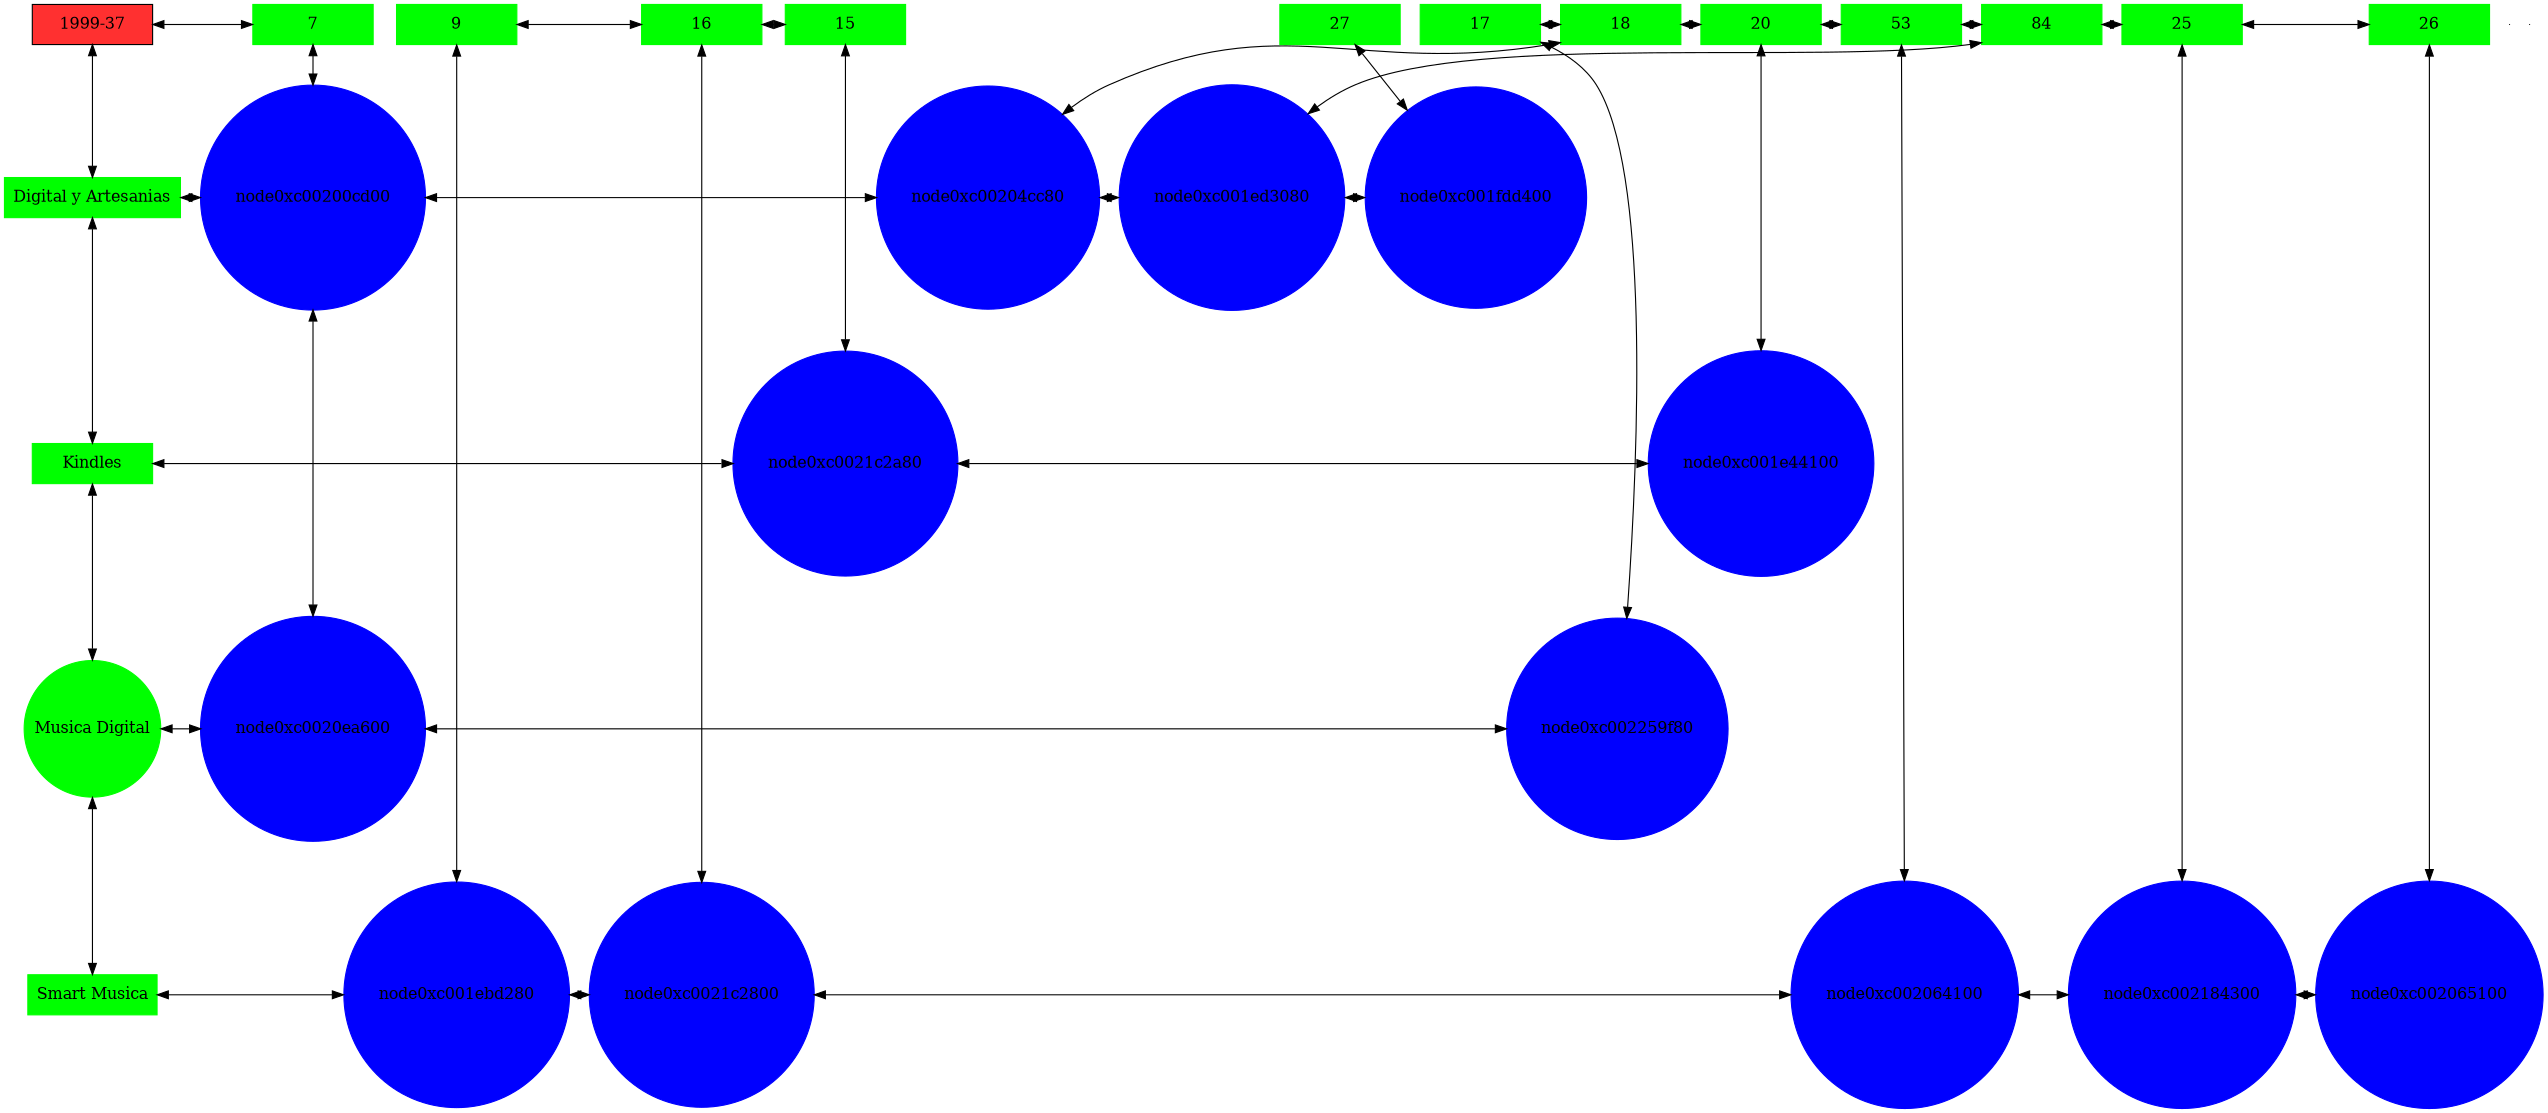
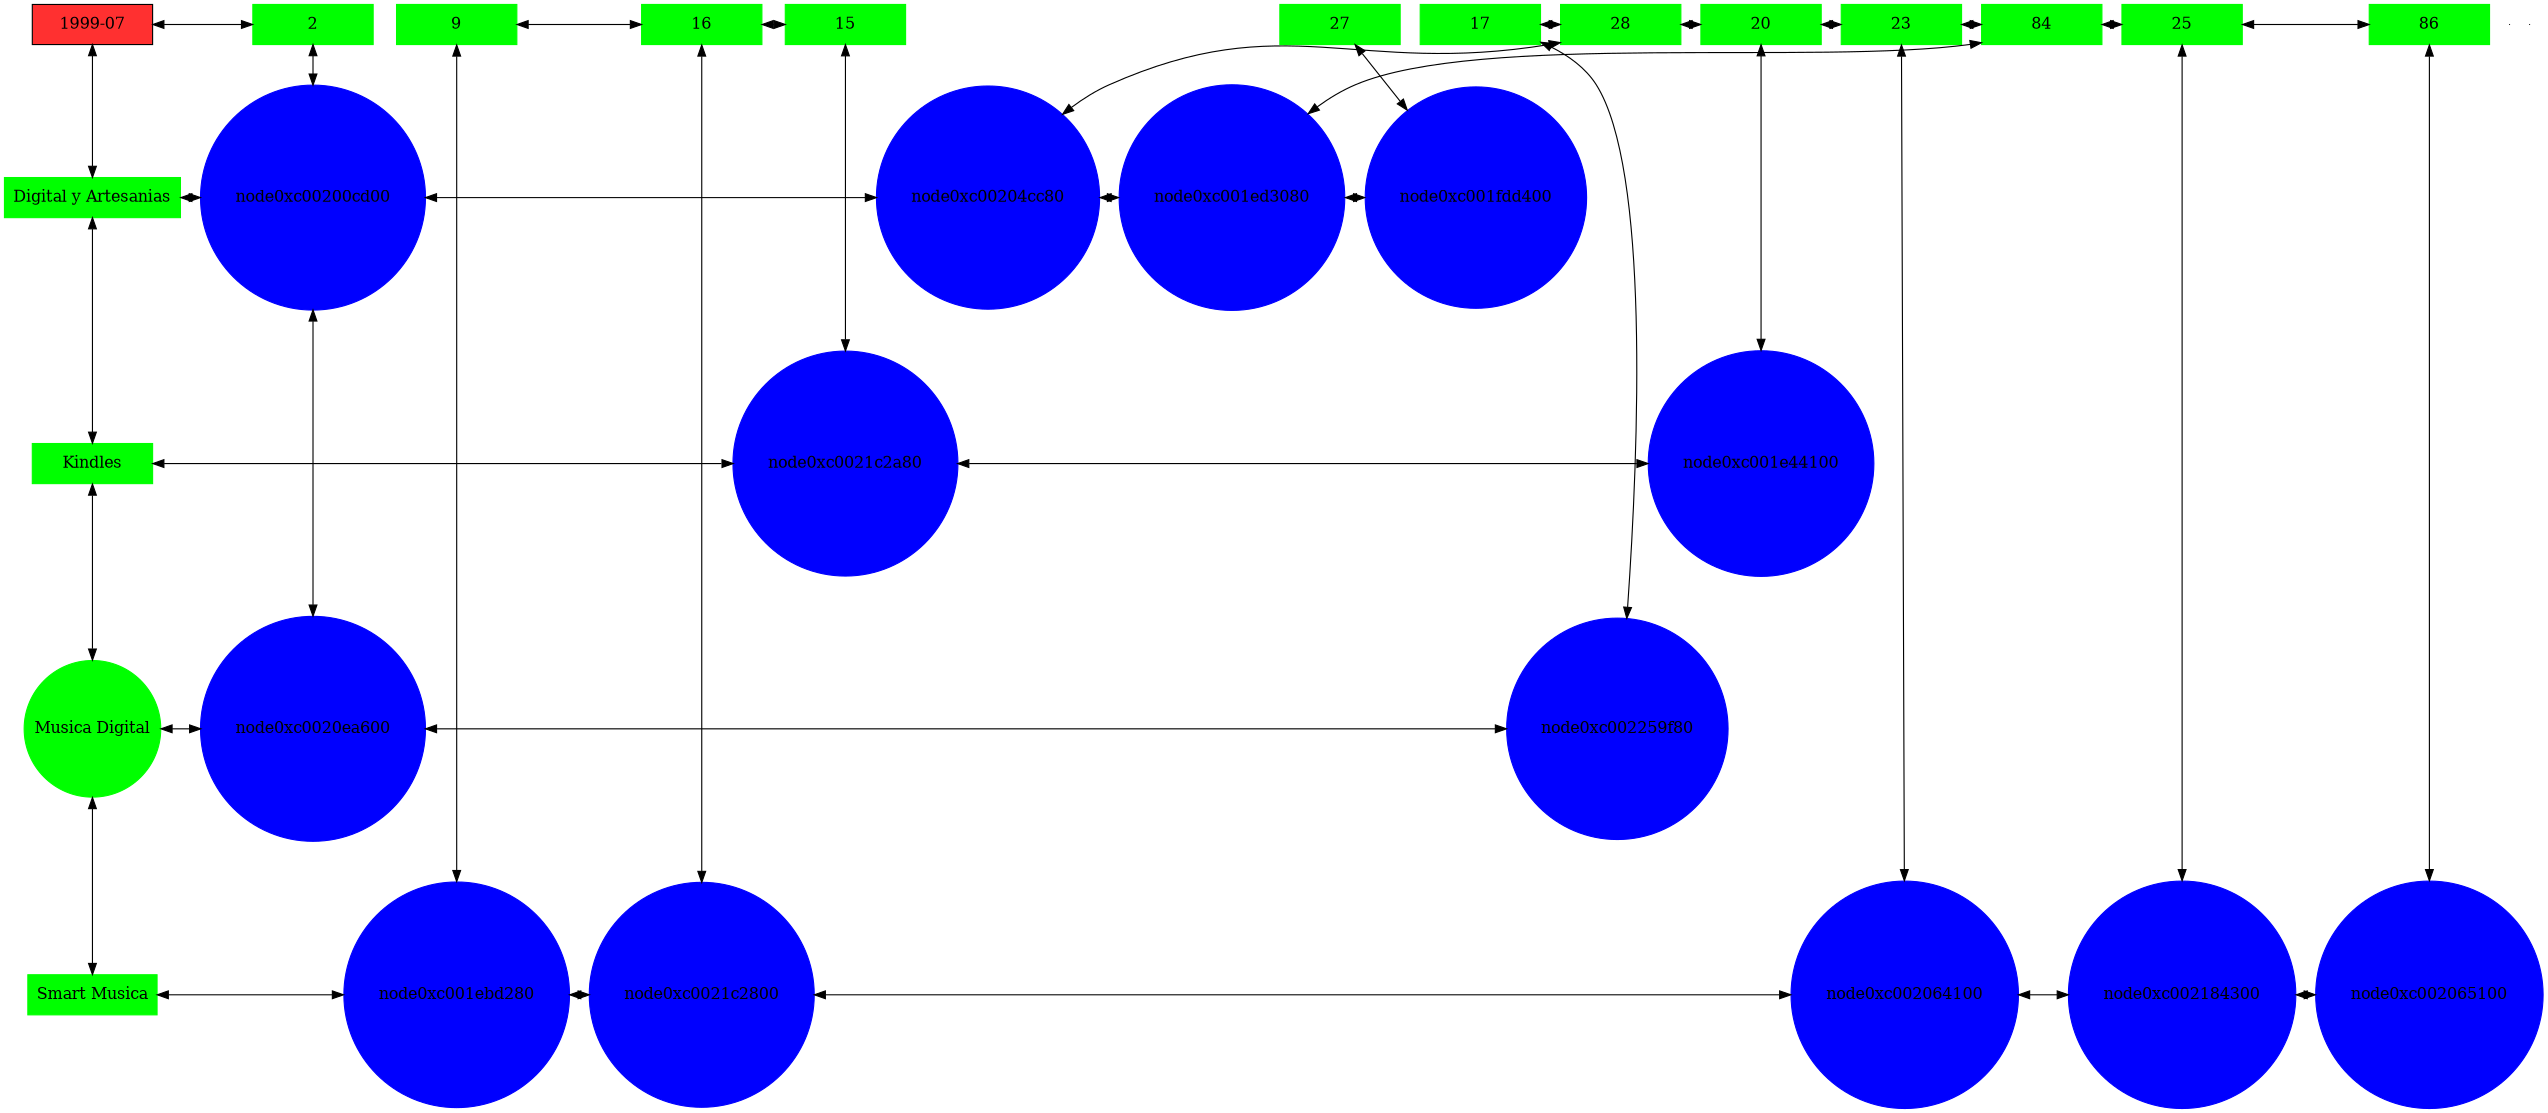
(92, 25) -> (92, 25)
(313, 25) -> (313, 25)
(1621, 25) -> (1621, 25)
(1901, 25) -> (1901, 25)
(2429, 25) -> (2429, 25)
